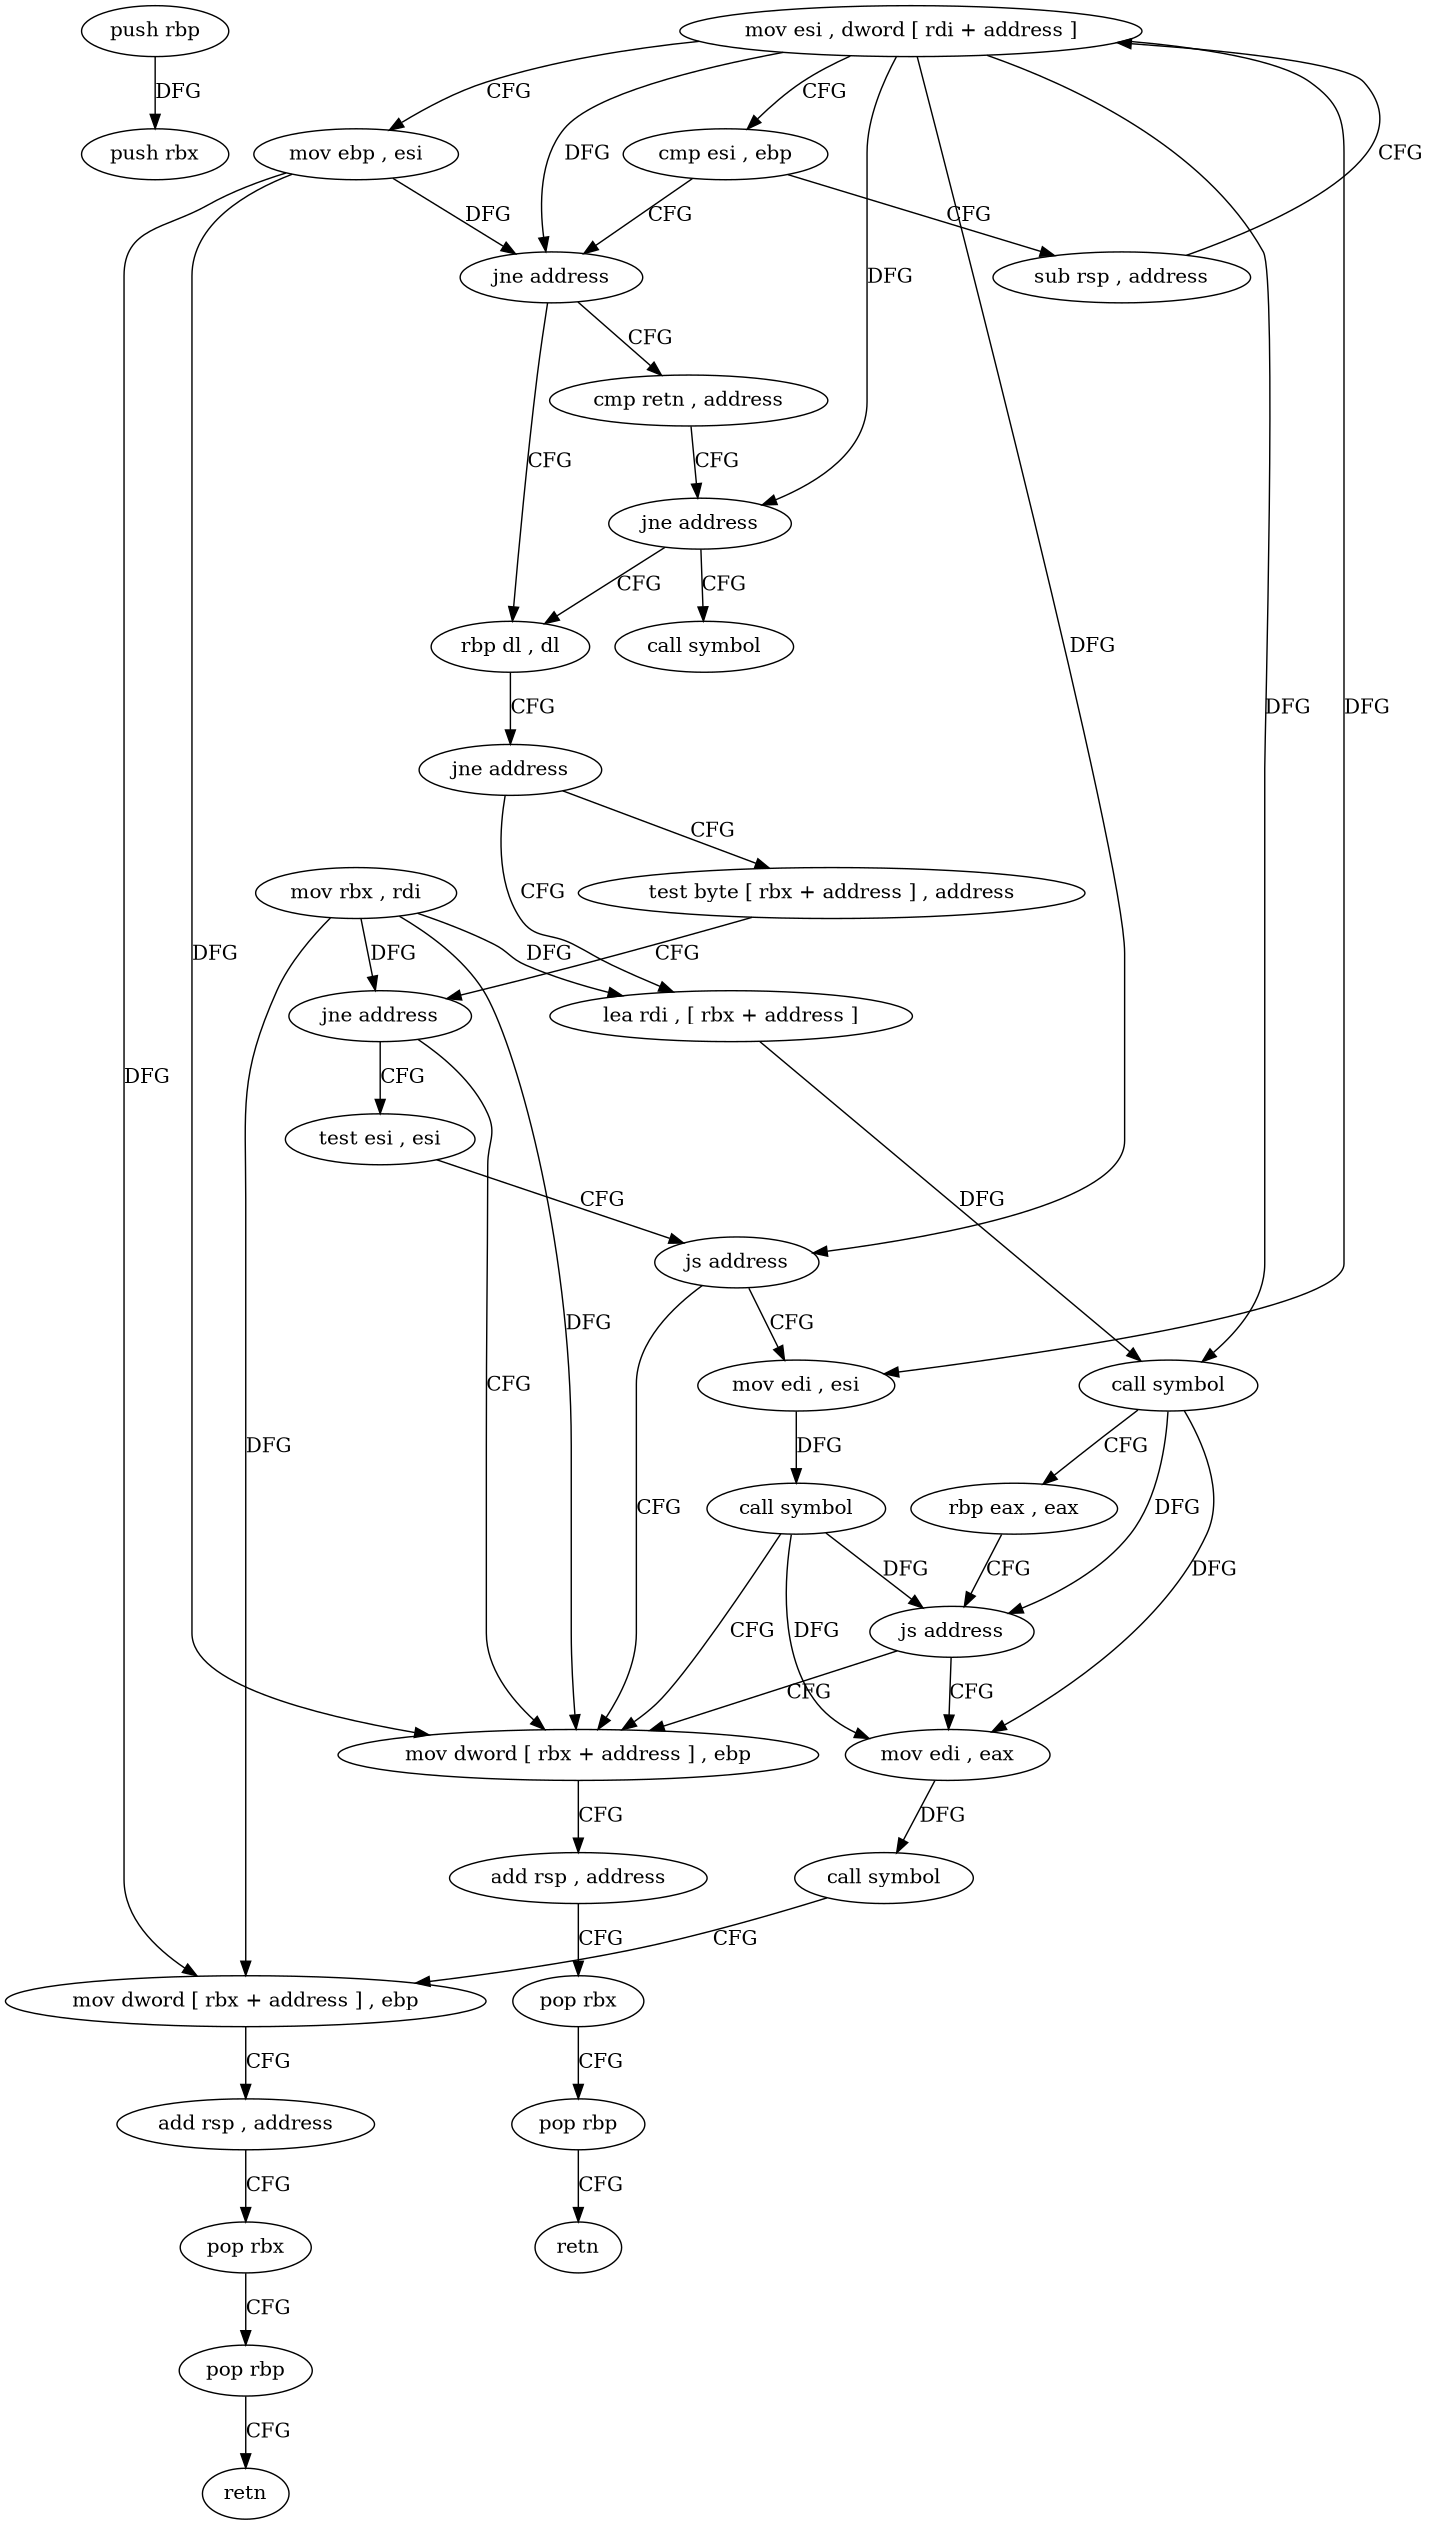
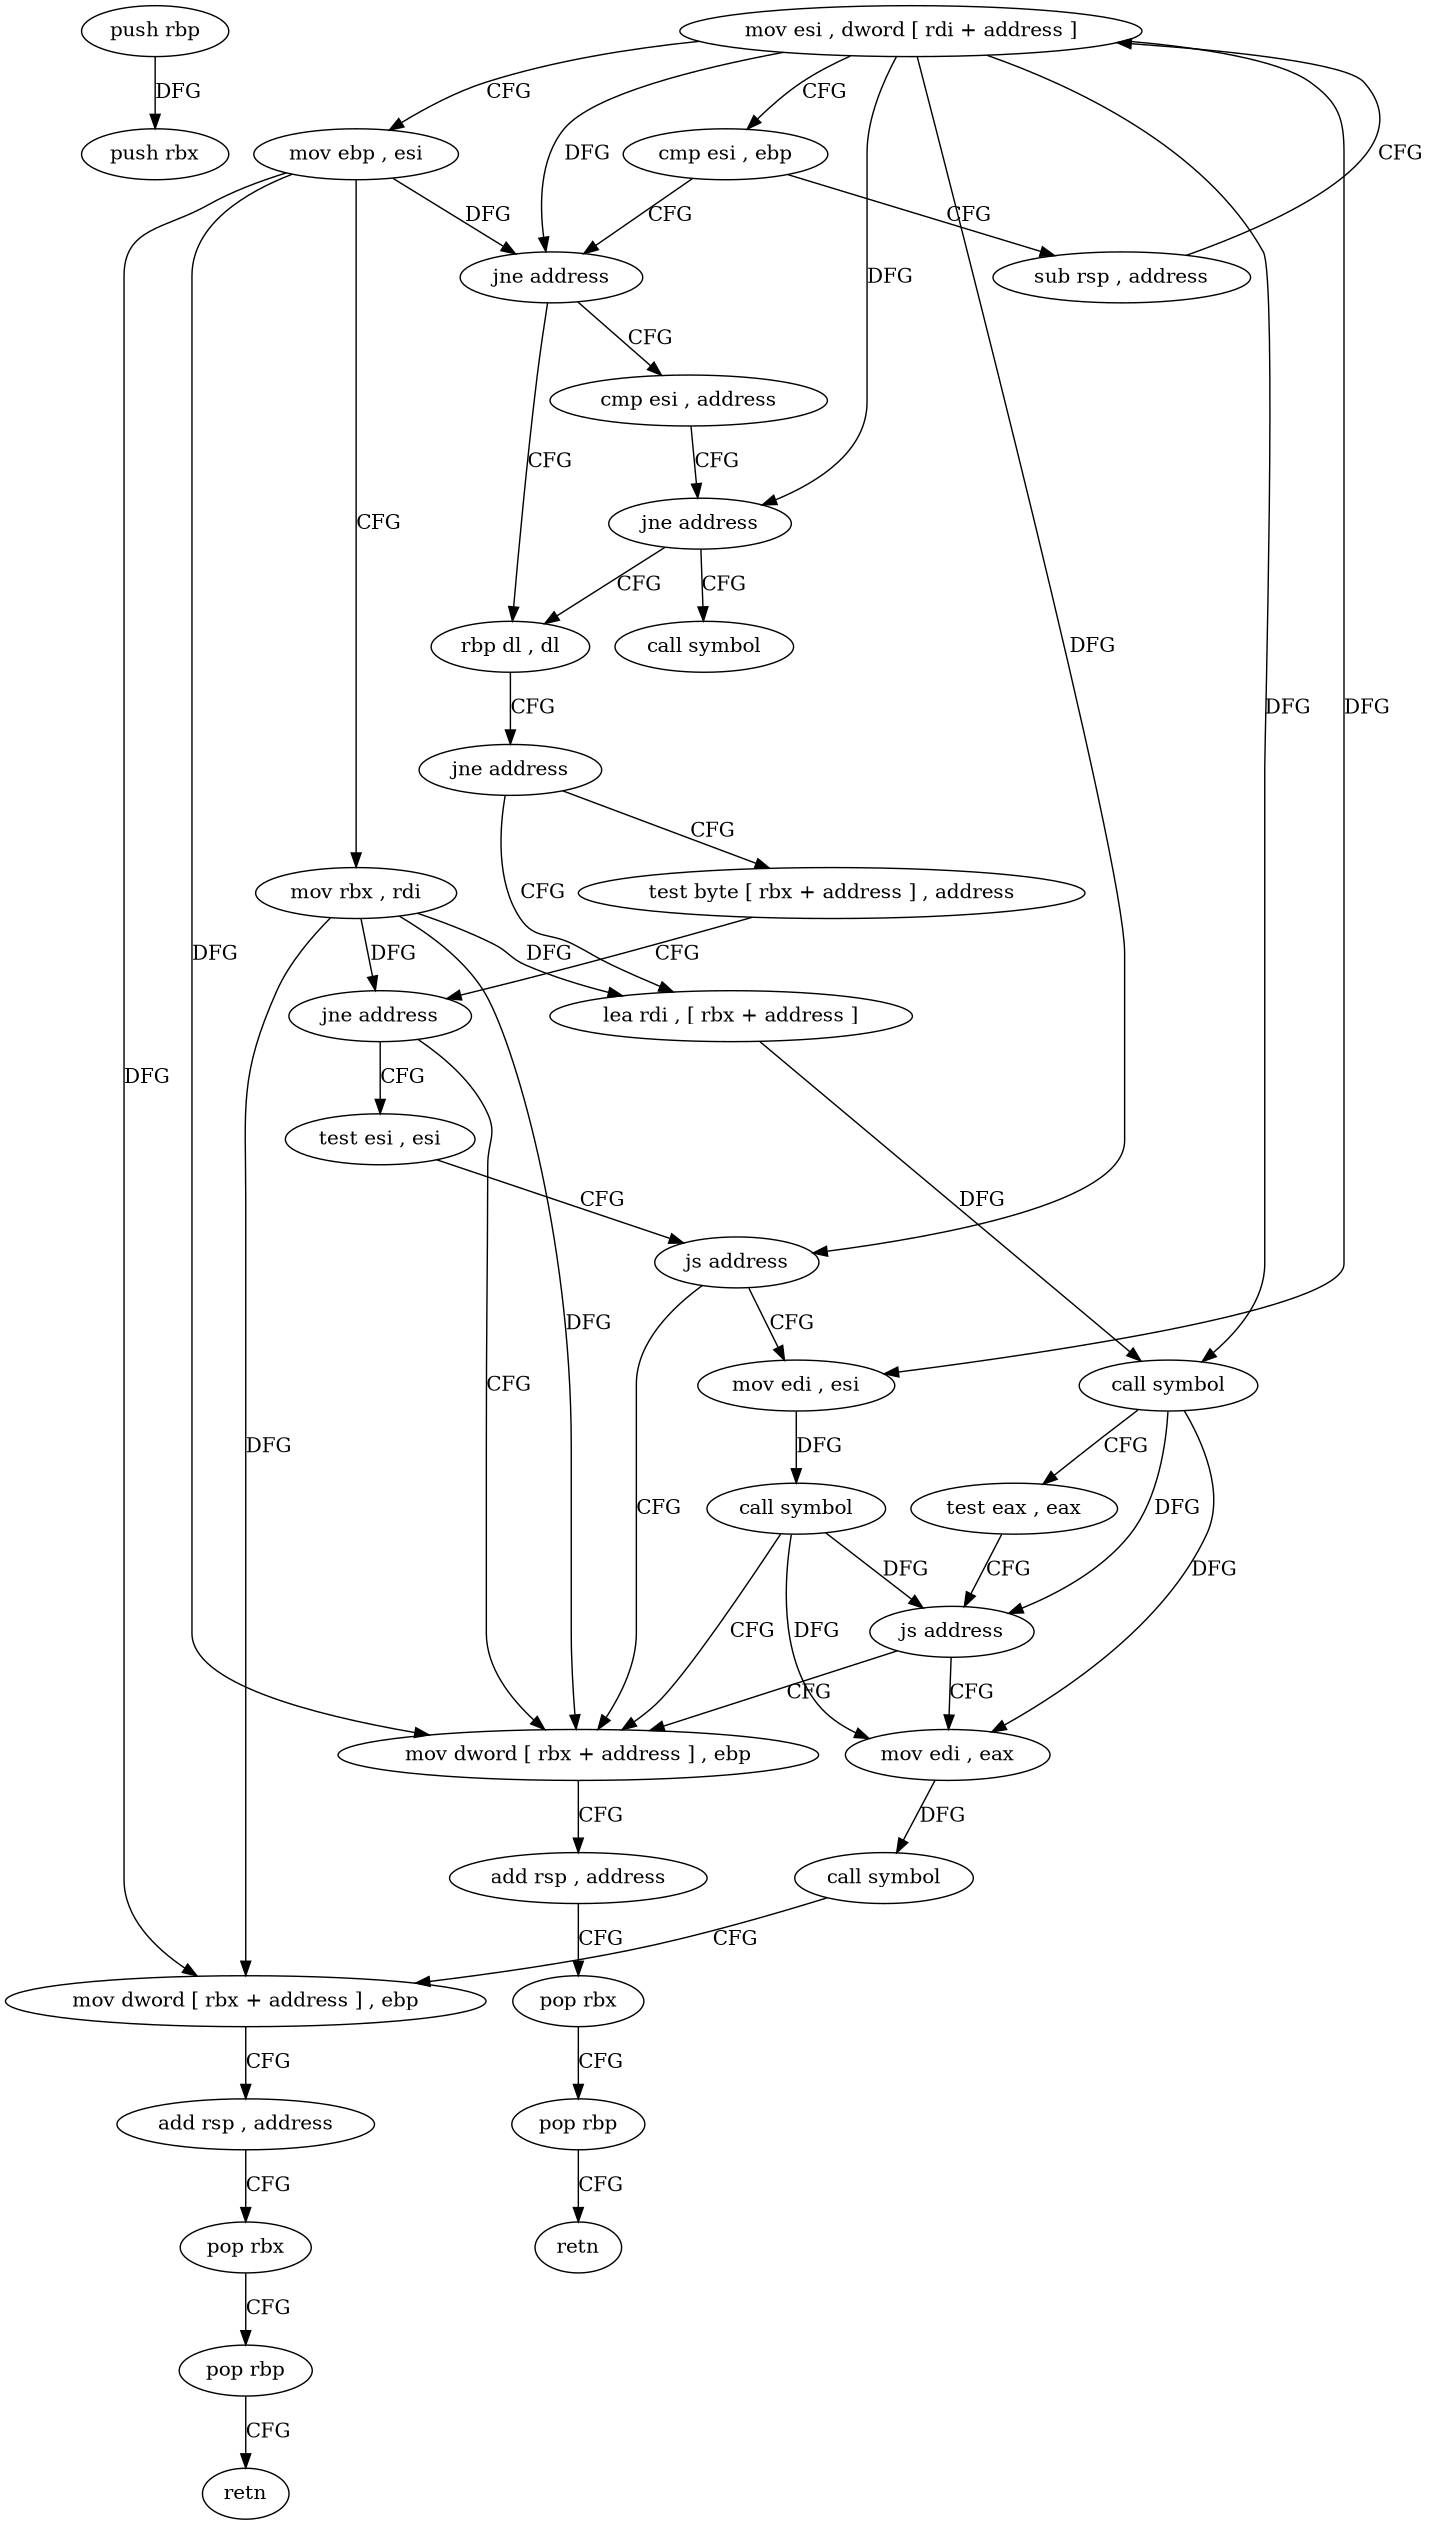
(689, 401) -> (689, 401)
none -> (356, 517)
(1014, 1509) -> (1014, 1509)
